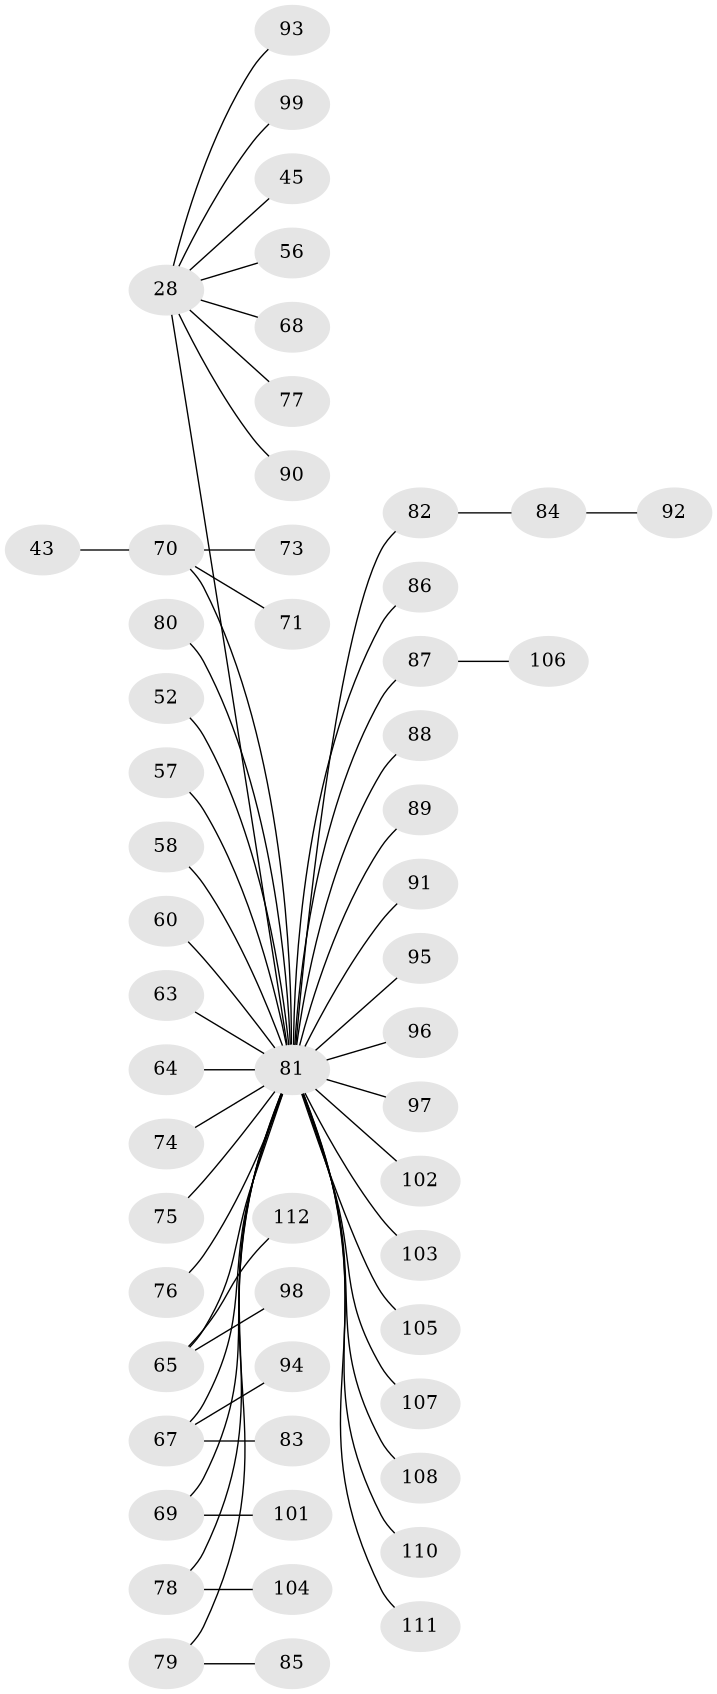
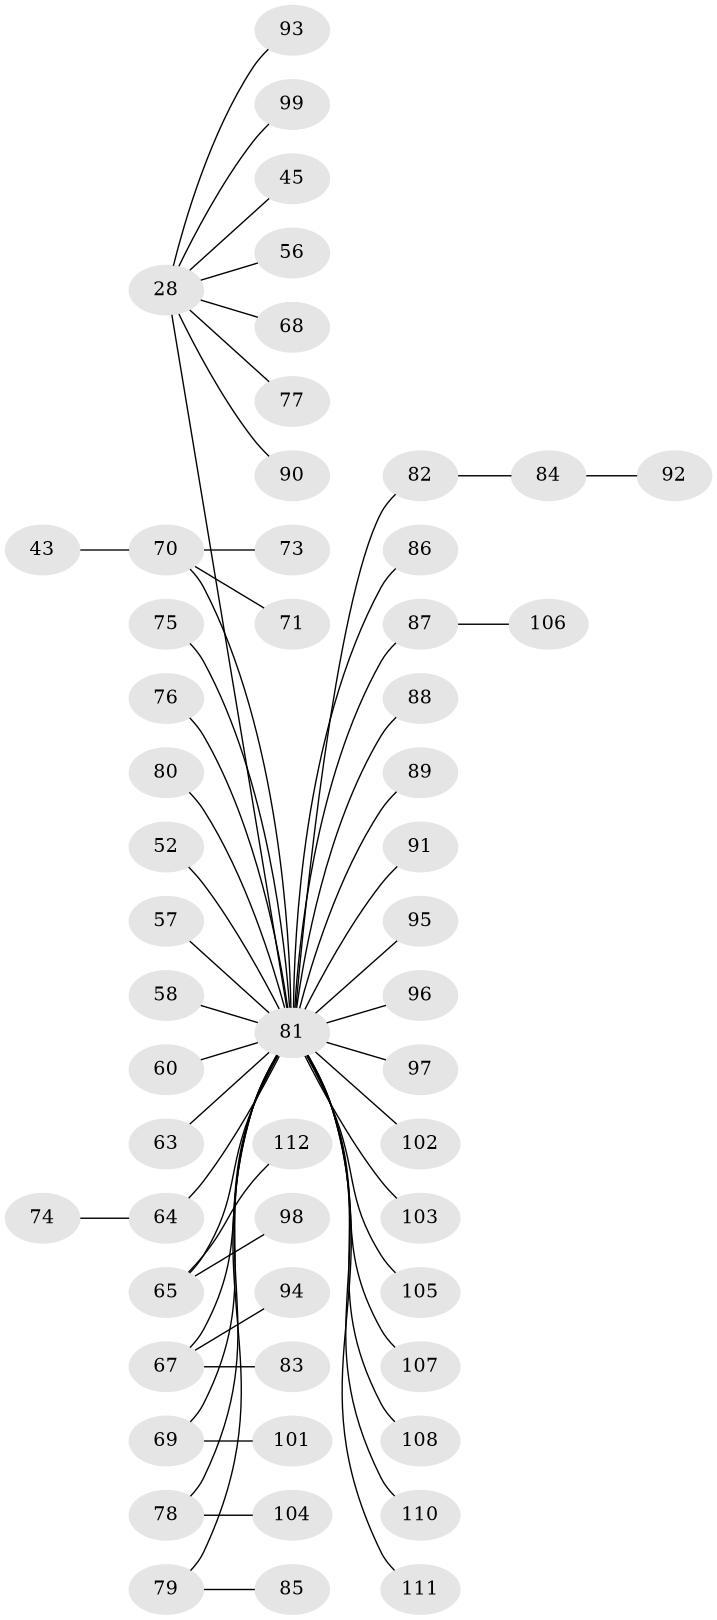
(230, 1107) -> (105, 1218)
